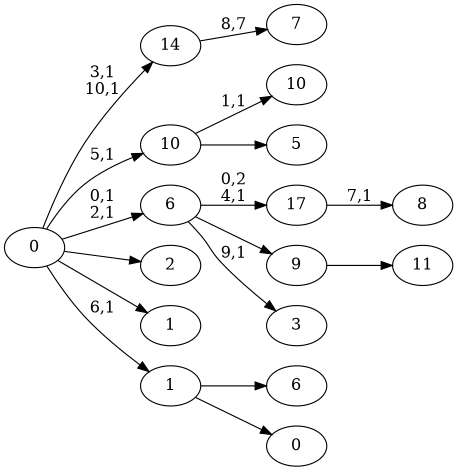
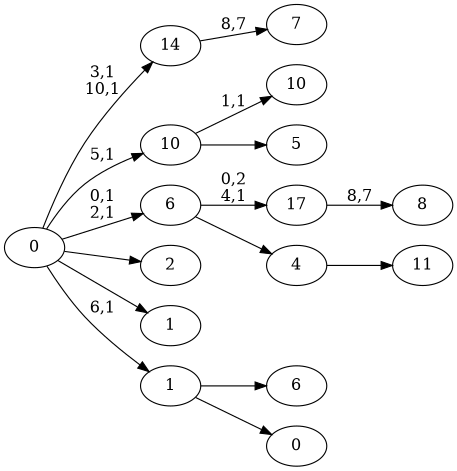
(360, 197) -> (360, 197)
(297, 265) -> (297, 265)
(297, 326) -> none
